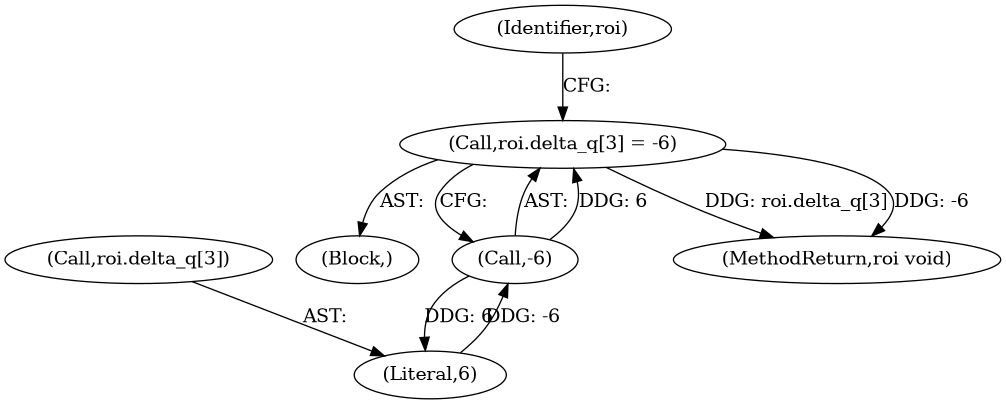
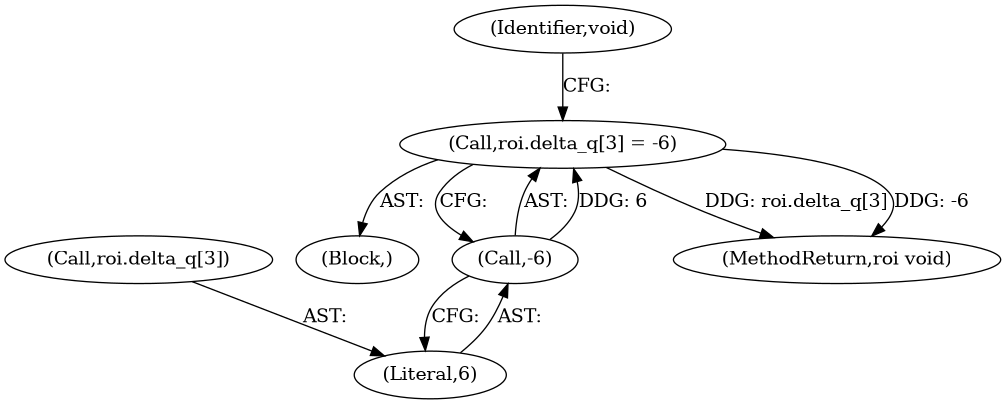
(563, 29) -> (563, 29)
(459, 317) -> (459, 317)
(523, 317) -> (523, 317)
